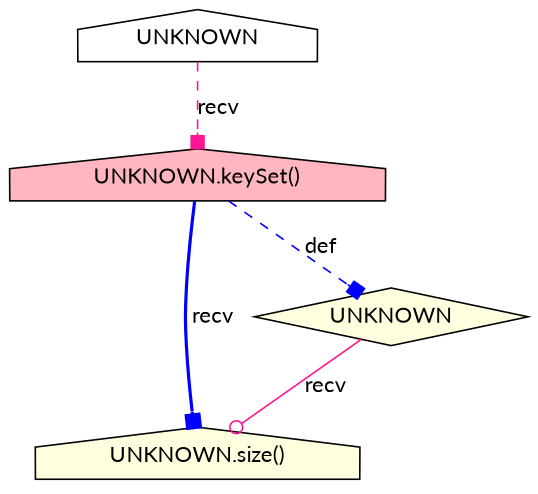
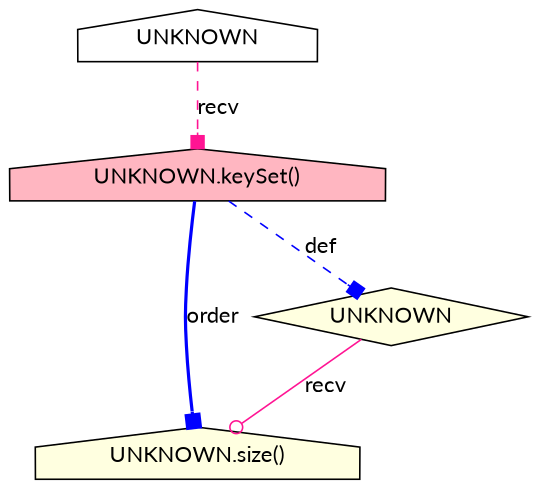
(214, 317) -> (214, 317)
